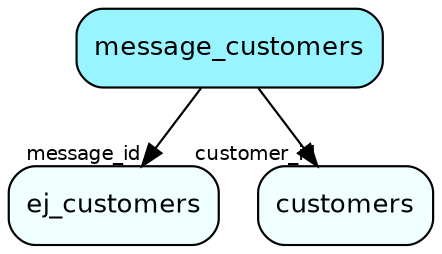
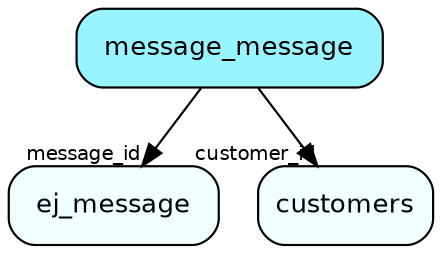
(230, 48) -> (230, 48)
(114, 206) -> (114, 206)
